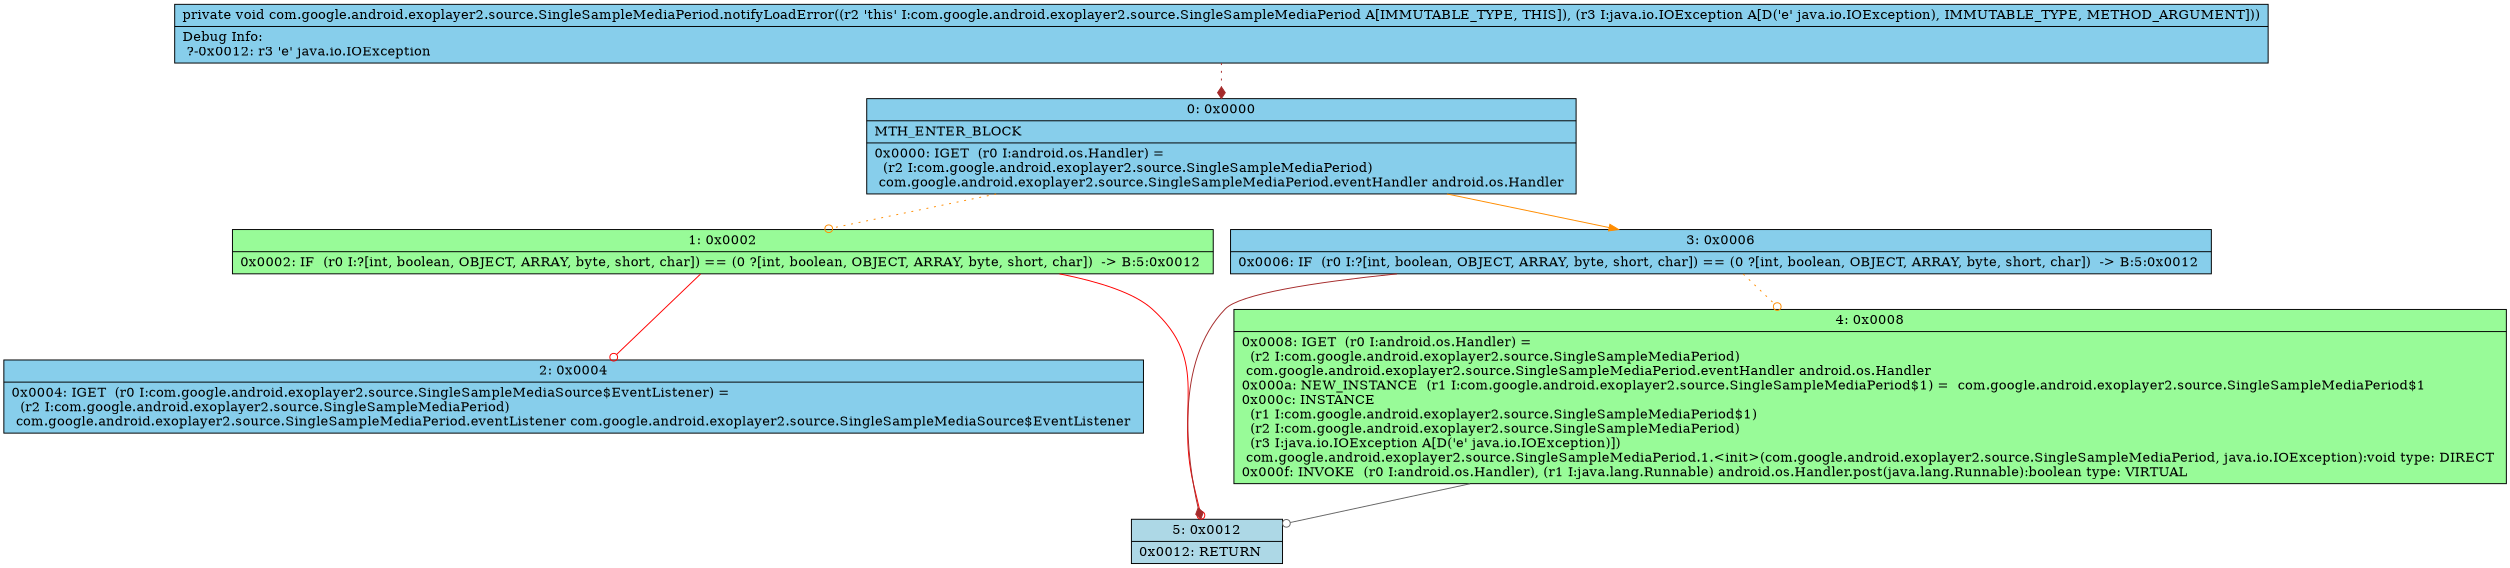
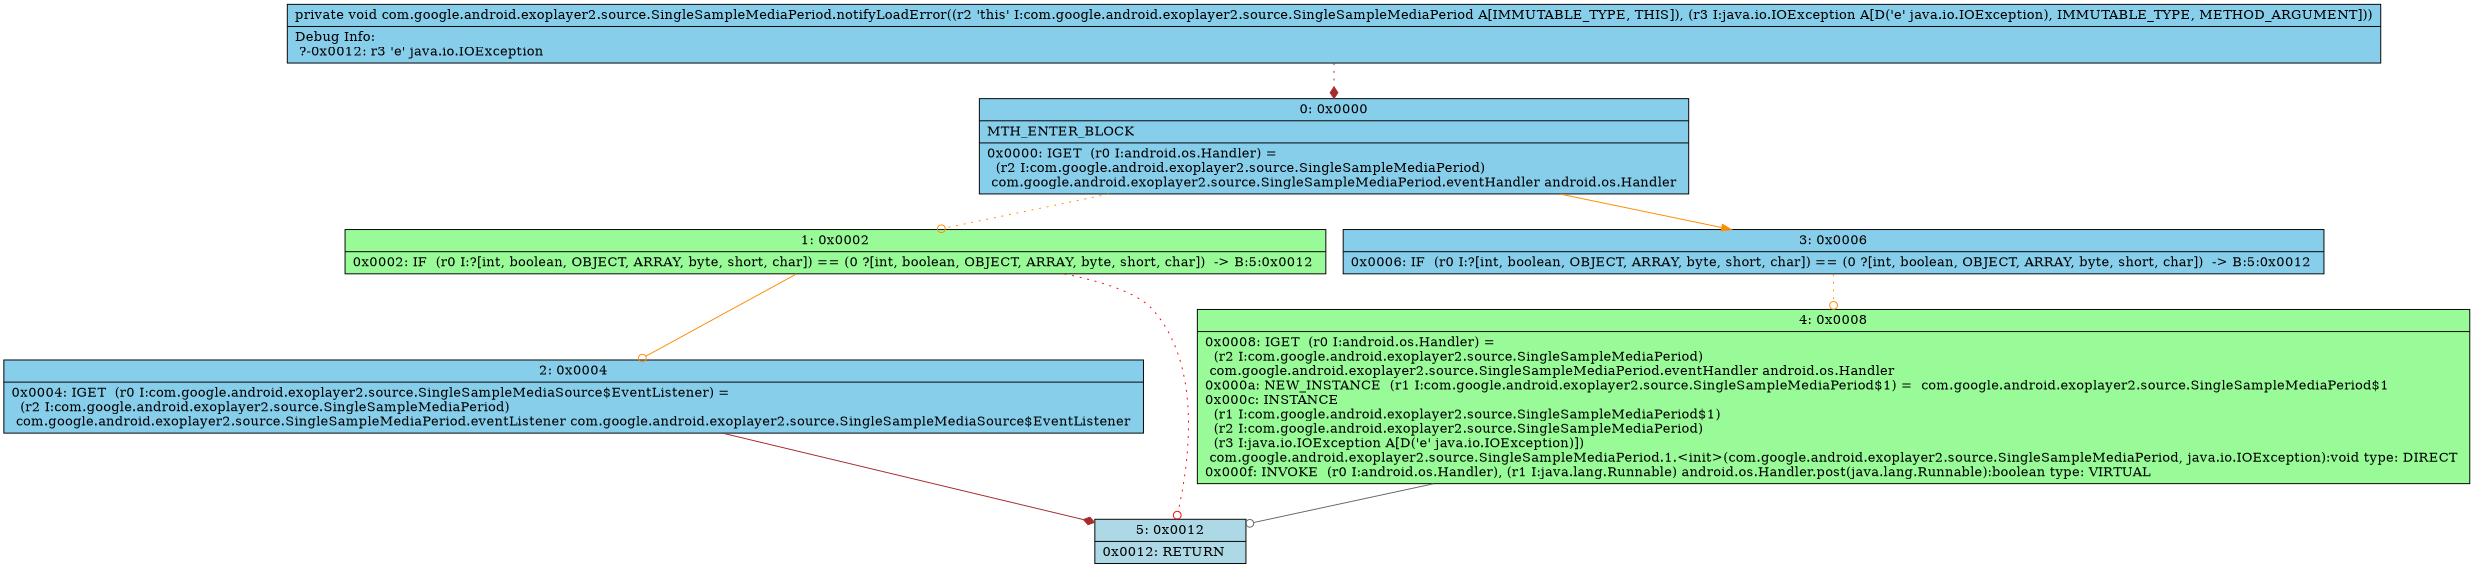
(659, 314) -> (721, 315)
(1216, 322) -> (903, 476)
(1183, 356) -> (1180, 359)
